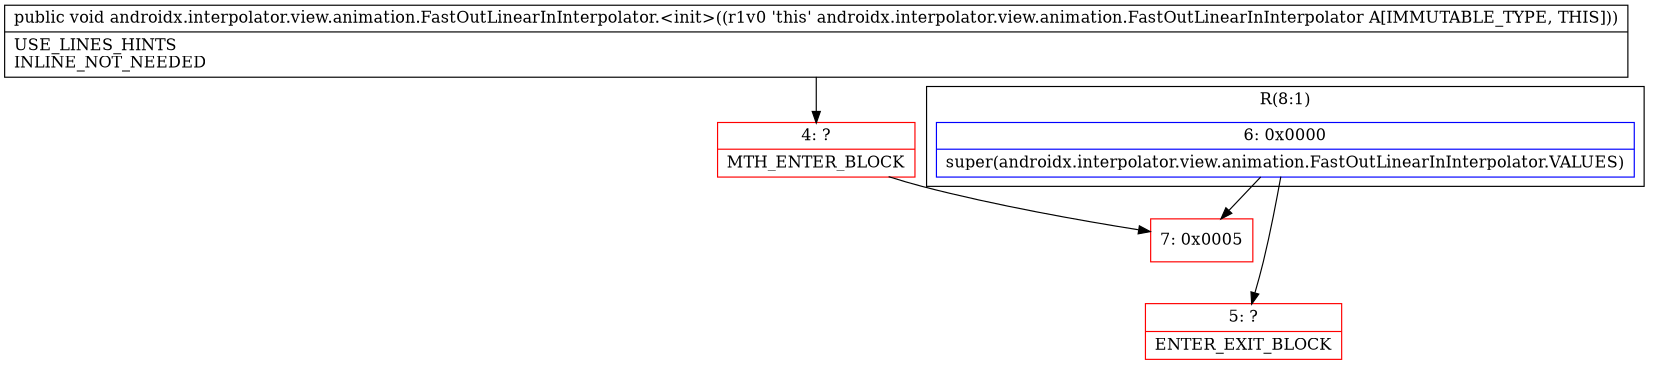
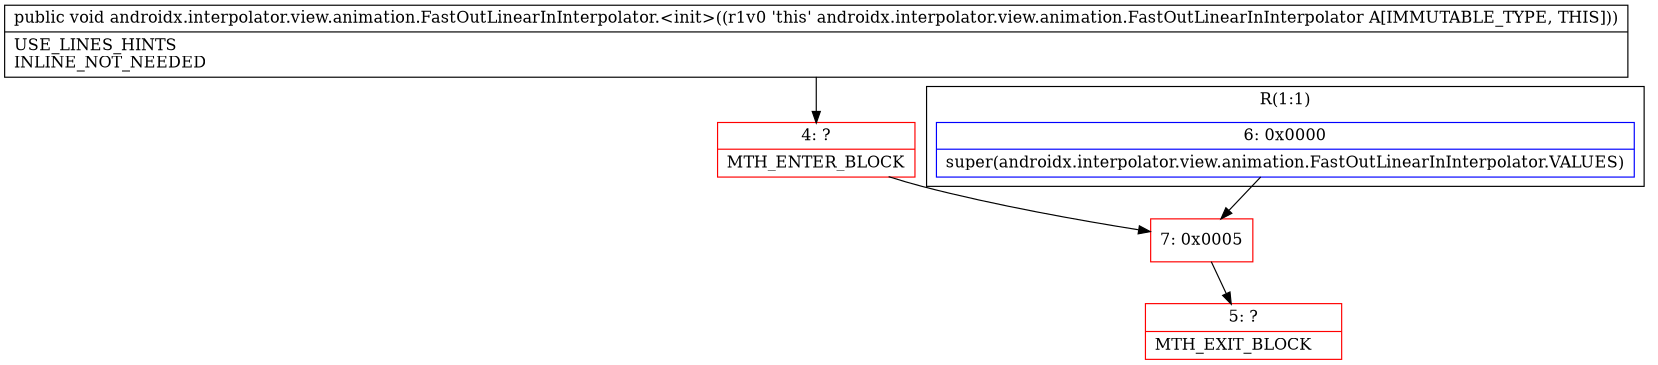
(1285, 100) -> (1285, 100)
(1269, 235) -> (1219, 278)
(1244, 345) -> (1234, 345)
